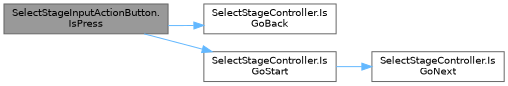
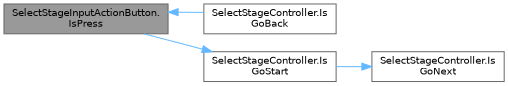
(181, 26) -> (191, 12)
